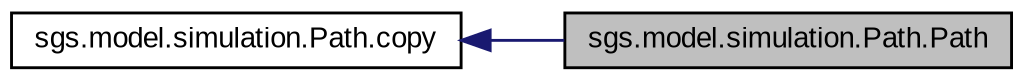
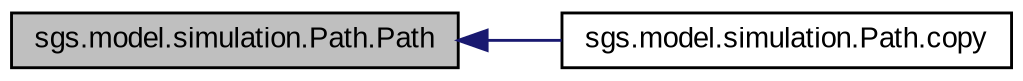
(527, 40) -> (524, 40)
